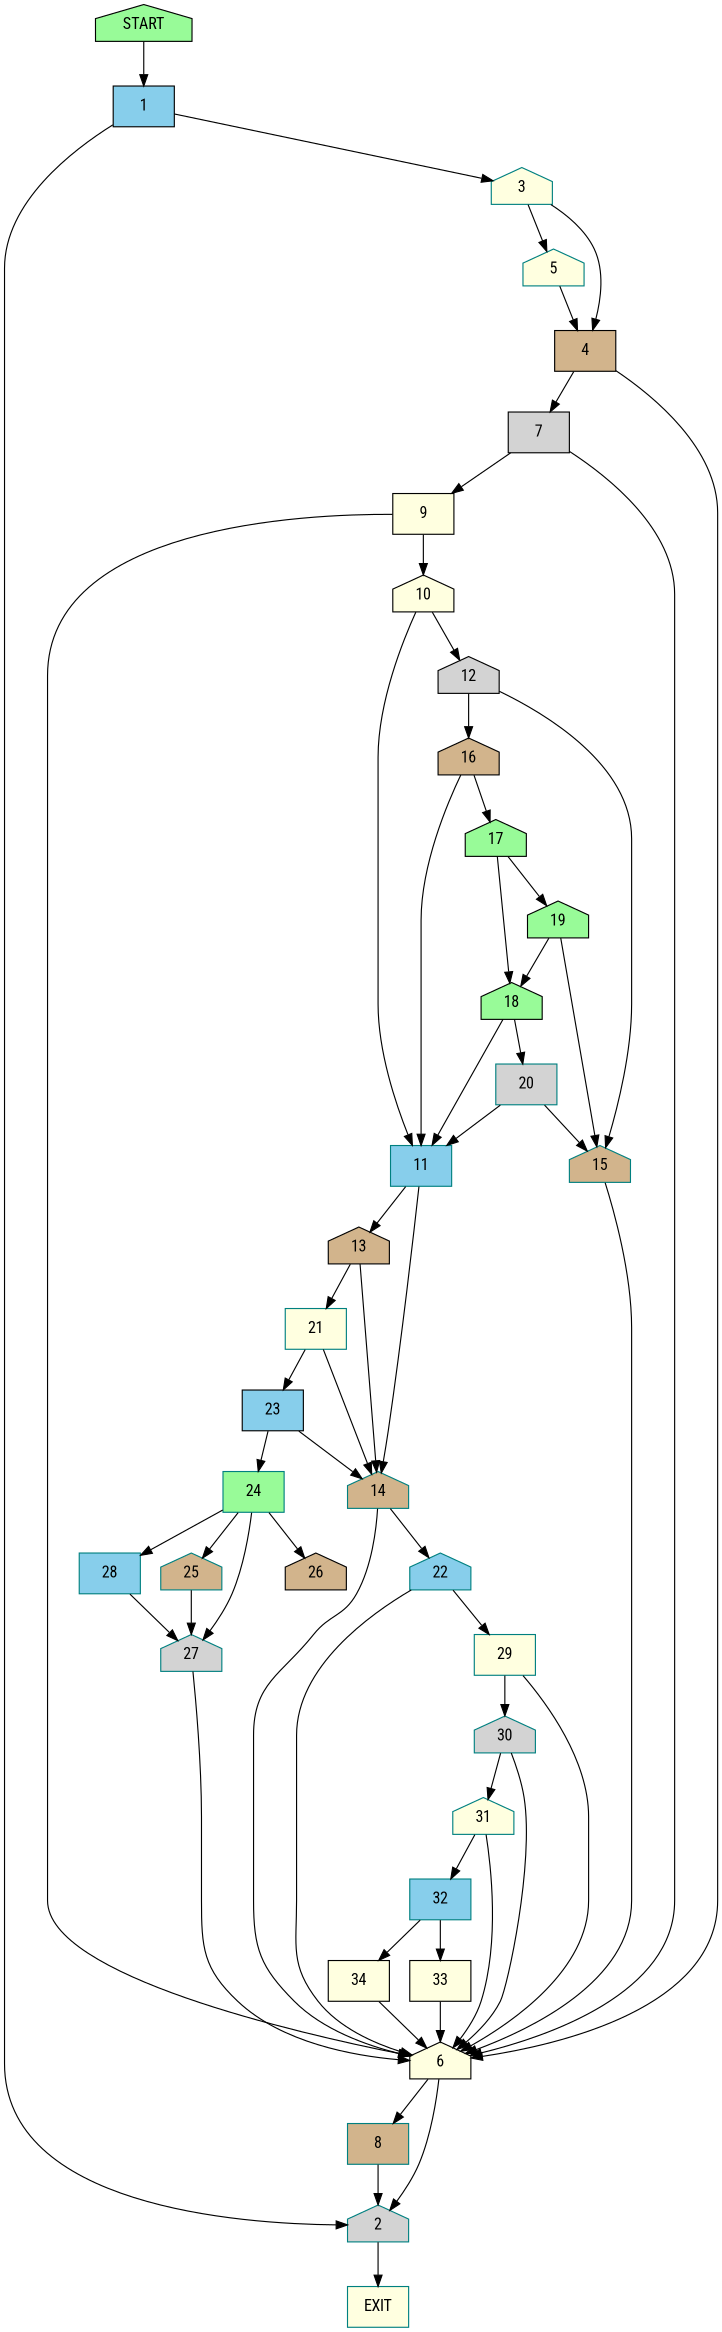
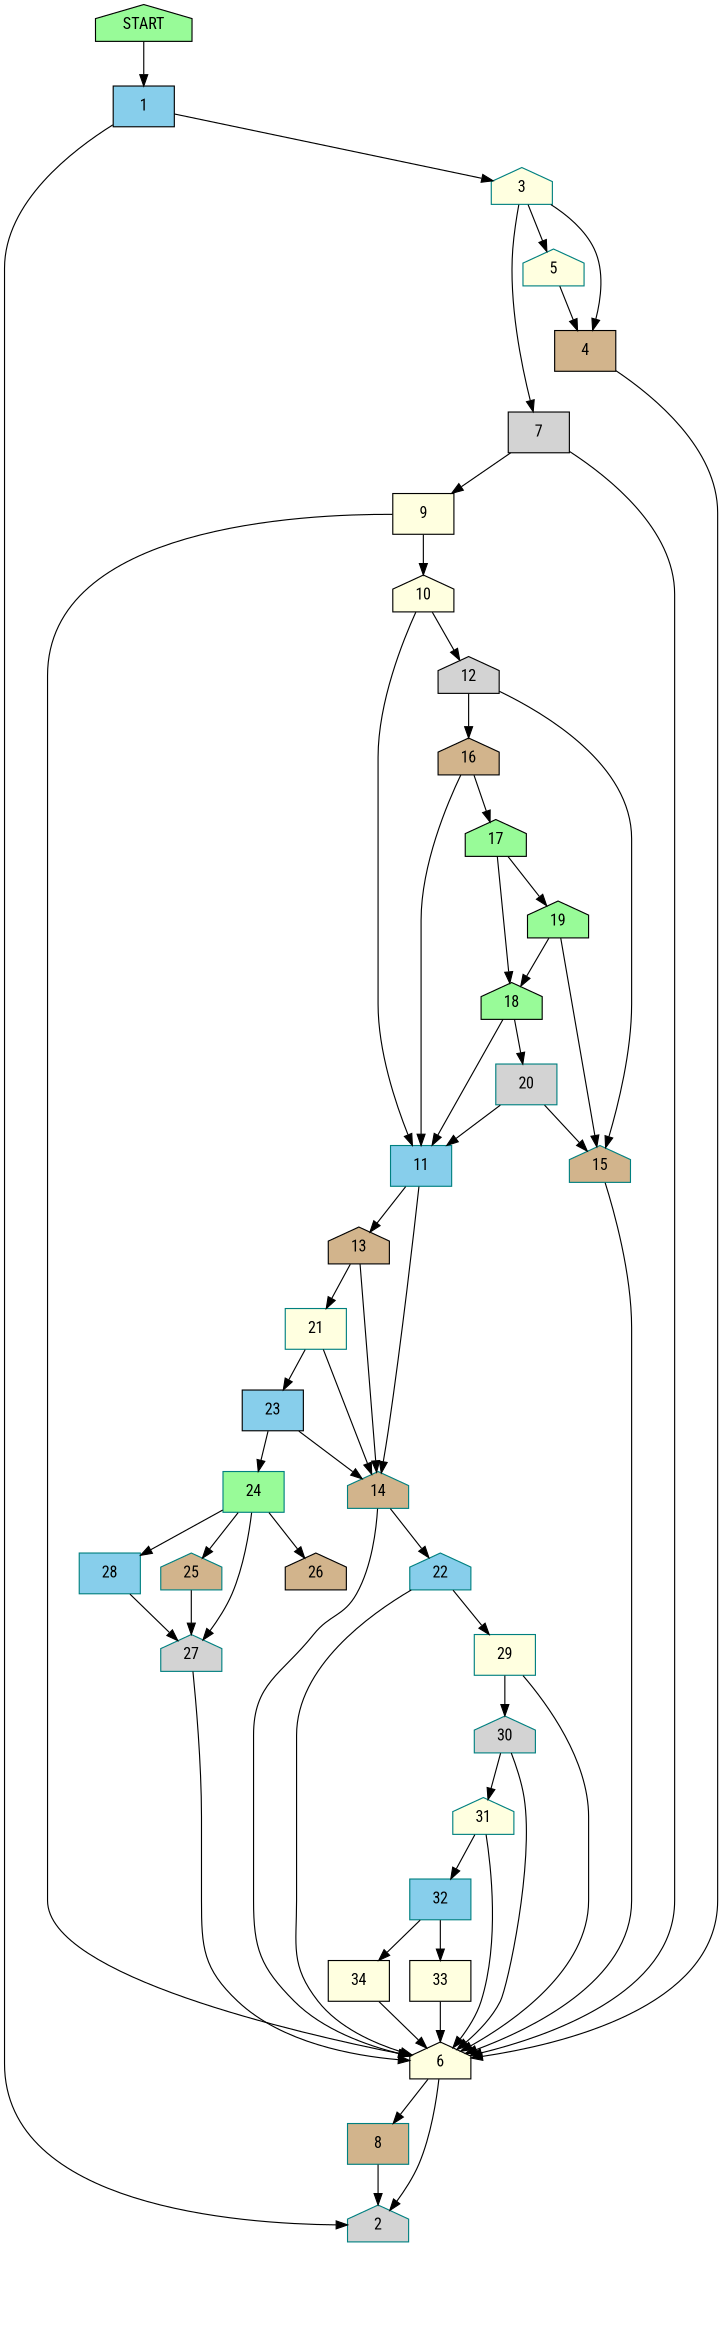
(565, 387) -> (514, 303)
(378, 2307) -> none
